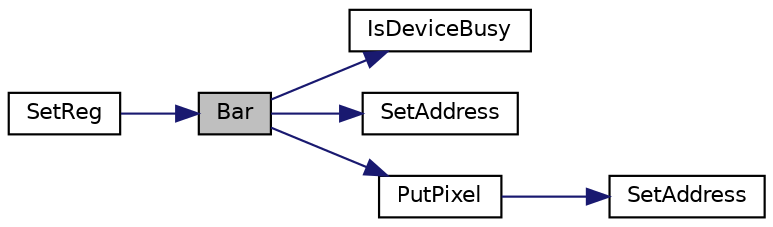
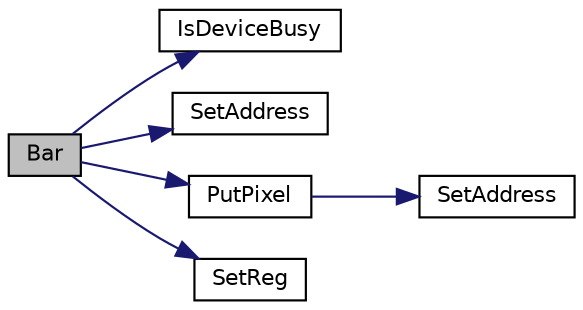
(149, 114) -> (124, 215)
